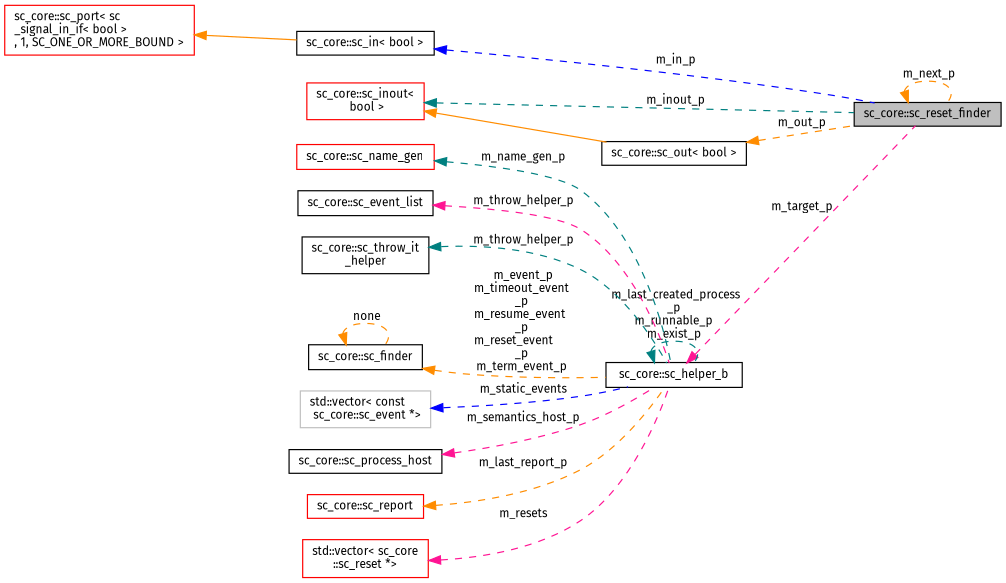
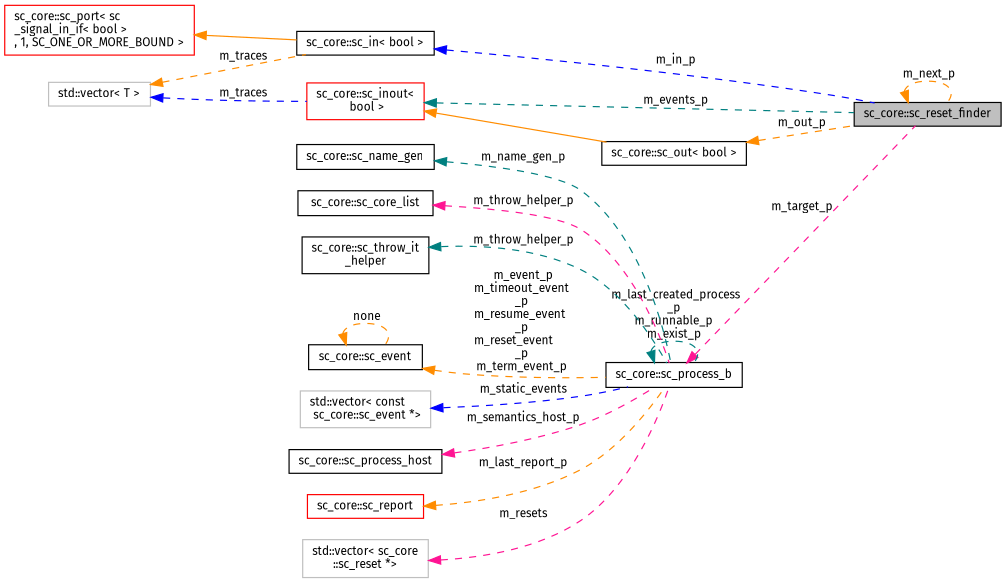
none -> (100, 94)
(674, 101) -> (674, 101)
(365, 157) -> (365, 157)
(365, 203) -> (365, 203)
(365, 357) -> (365, 357)
(674, 375) -> (674, 375)
(365, 559) -> (365, 559)
